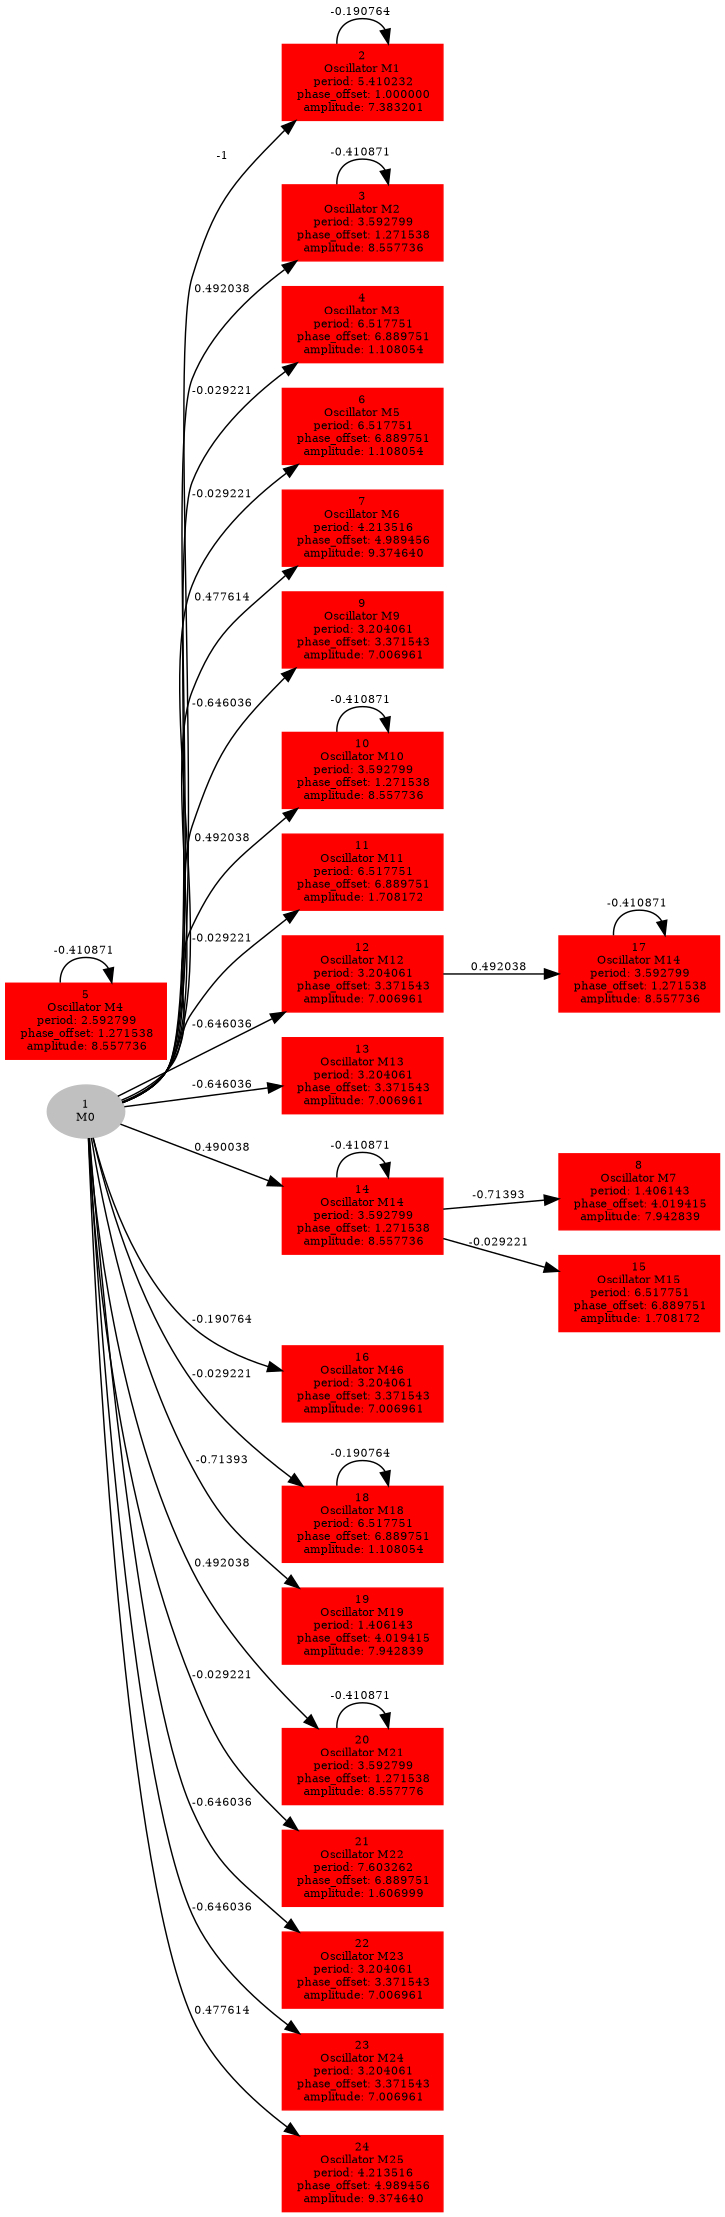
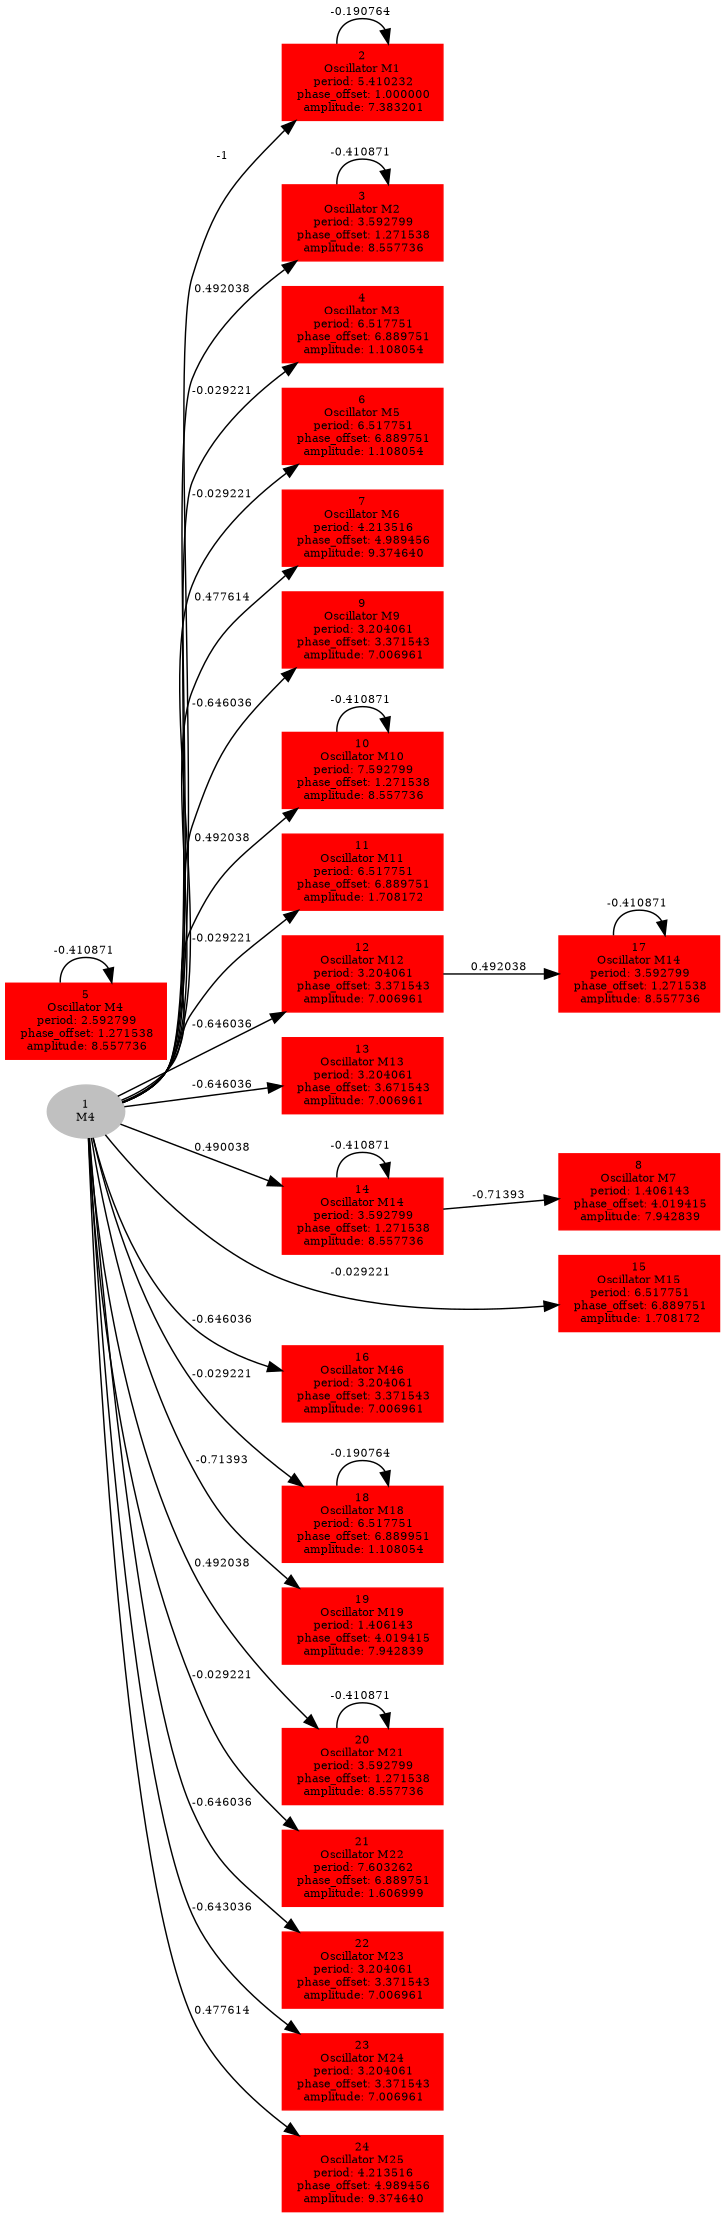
(363, 770) -> (363, 770)
(363, 1088) -> (363, 1088)
(86, 1117) -> (86, 1117)
(494, 1253) -> (299, 1285)
(224, 1320) -> (224, 1320)
(363, 1537) -> (363, 1537)
(363, 1792) -> (363, 1792)
(224, 1908) -> (224, 1908)
